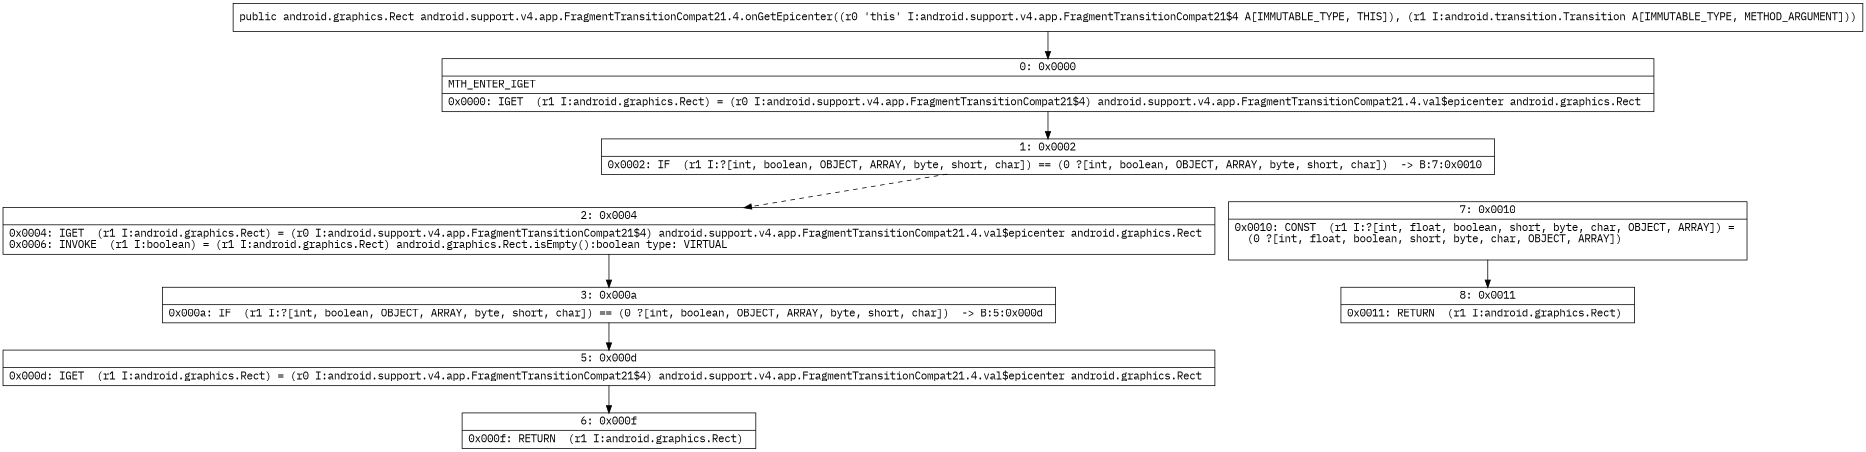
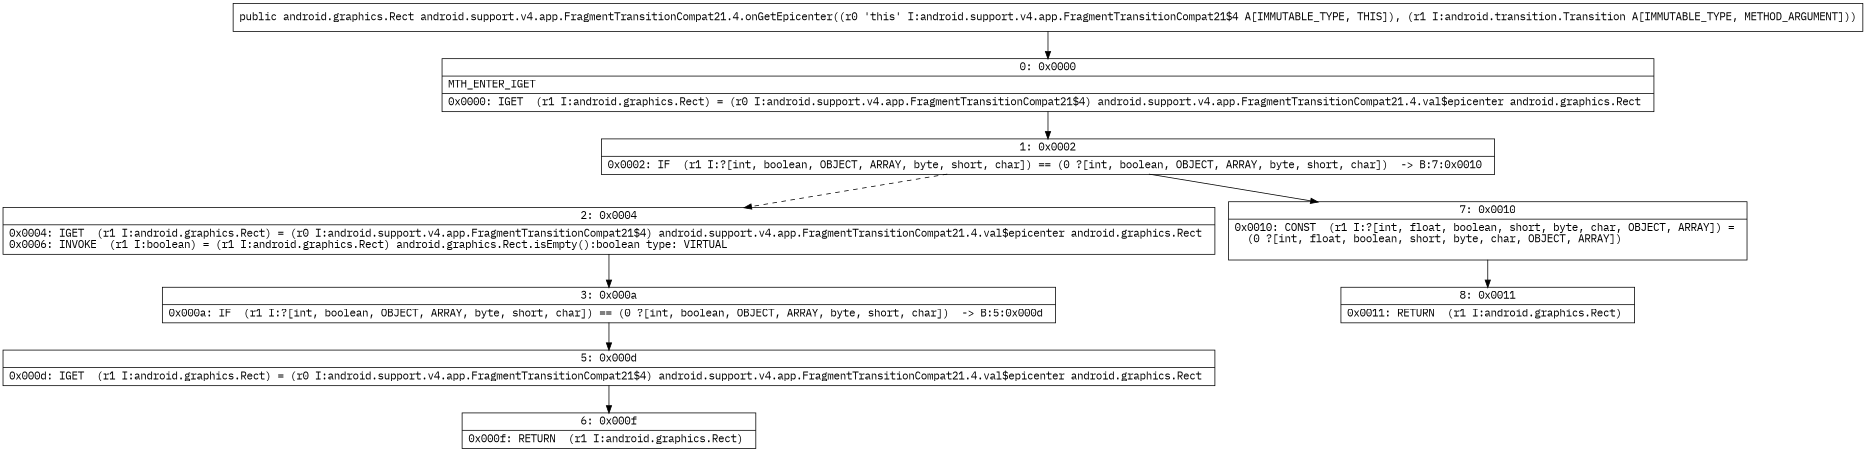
none -> (1230, 187)
